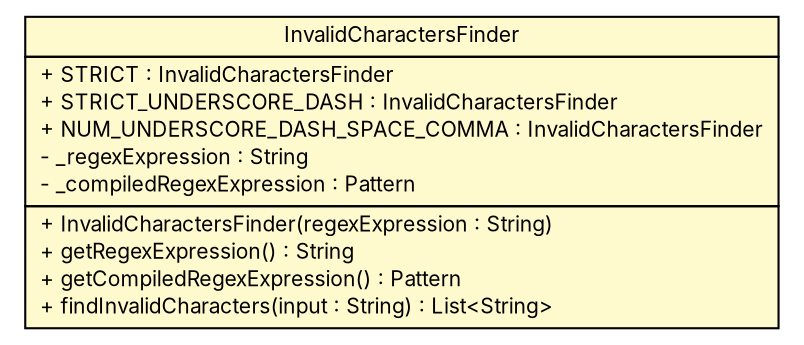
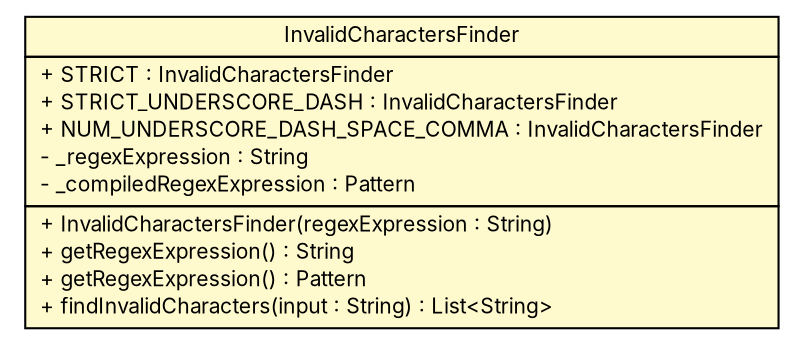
(251, 280) -> (204, 280)
